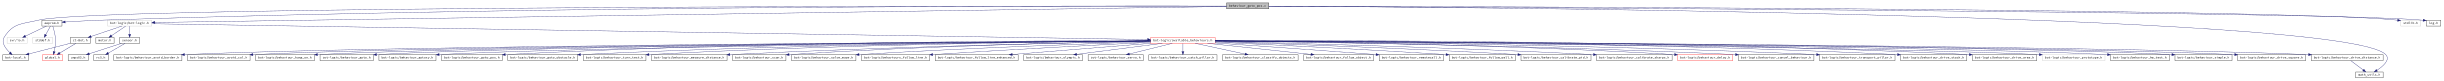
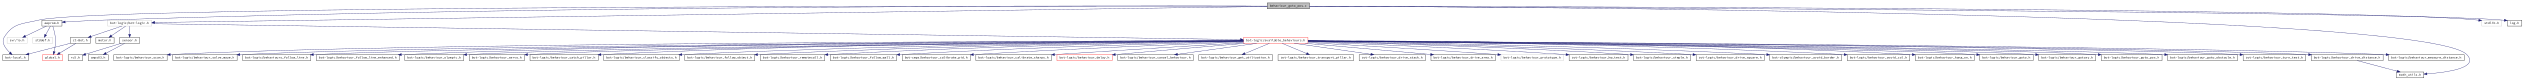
(148, 58) -> (1806, 58)
none -> (1236, 58)
(1556, 58) -> (936, 58)
